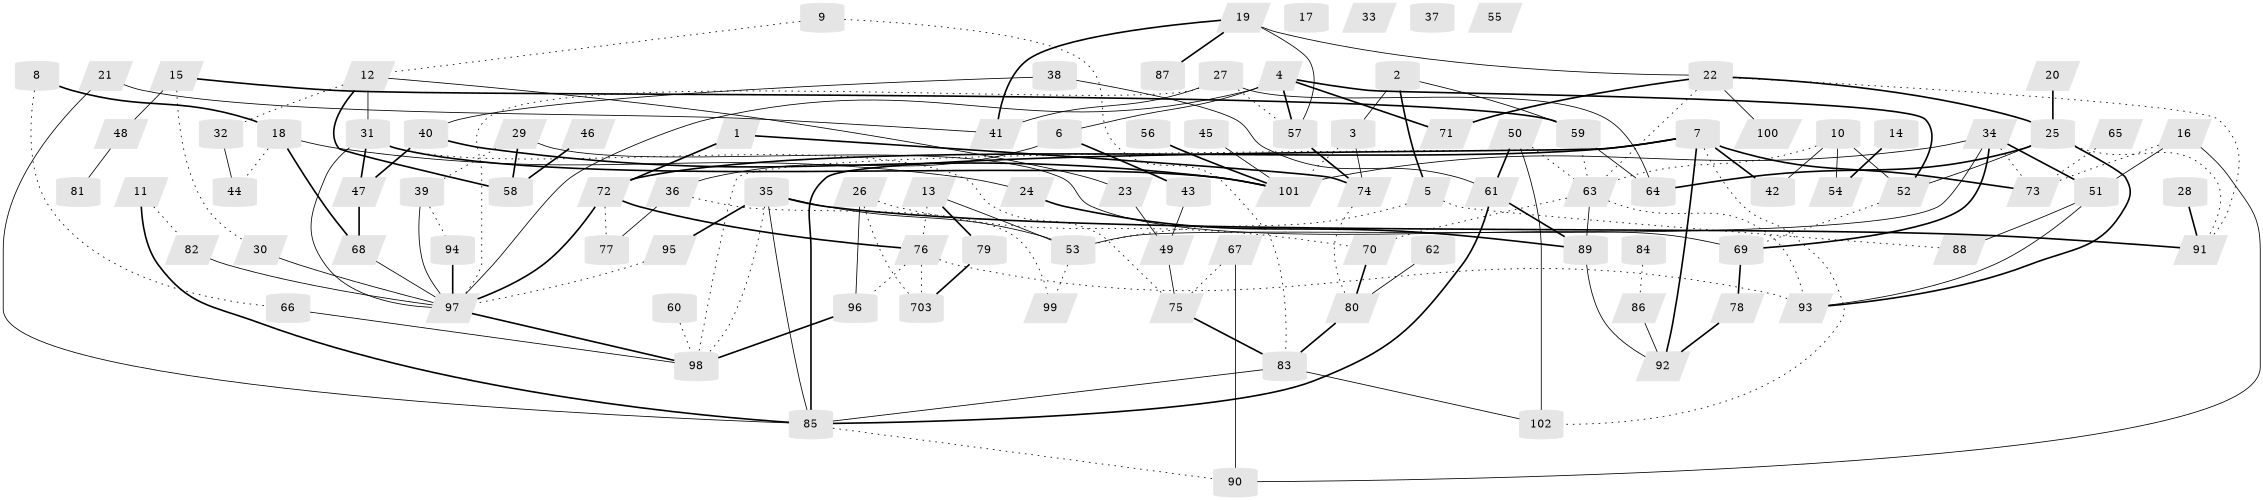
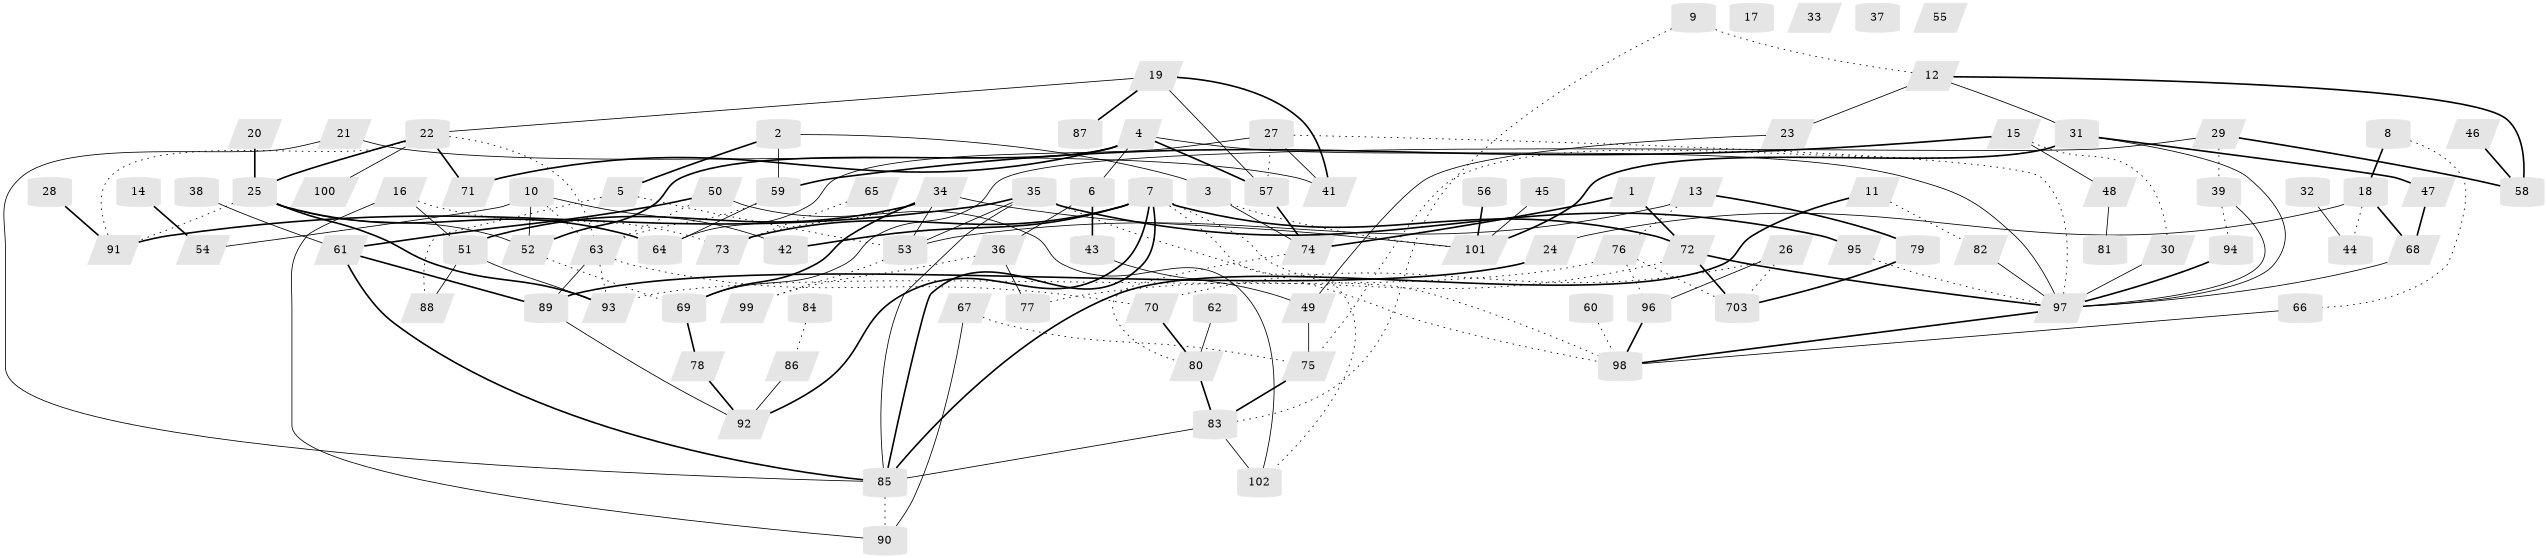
(298, 101) -> none
(426, 134) -> none
(754, 230) -> (1710, 276)
